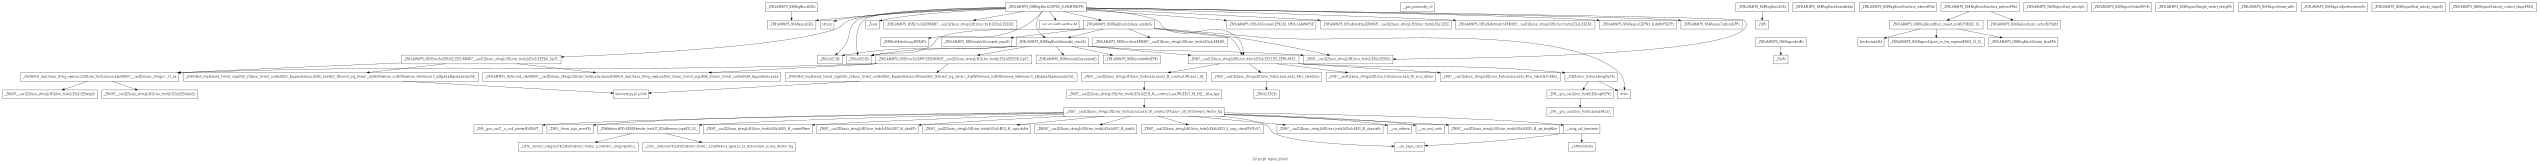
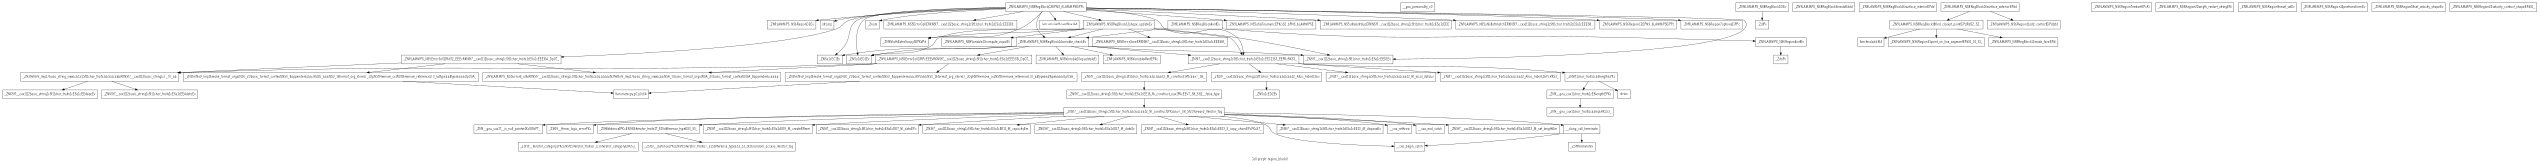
(792, 7) -> none
(2055, 7) -> none
none -> (1195, 25)
(1398, 38) -> (1014, 33)
